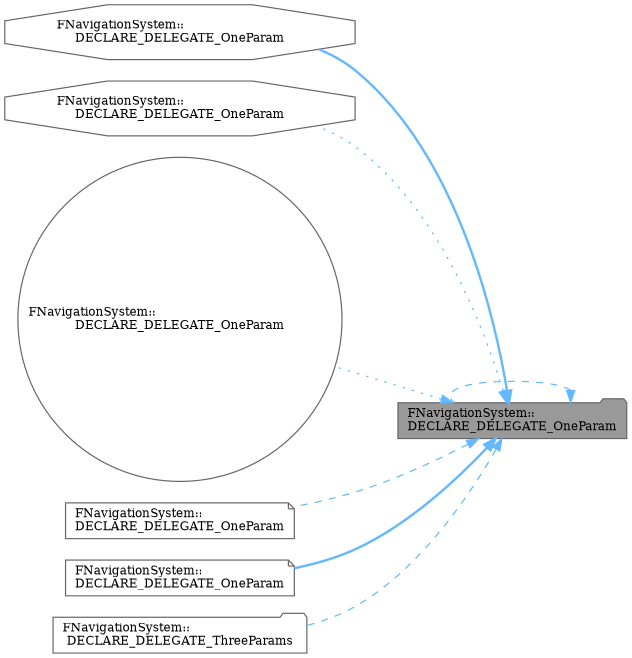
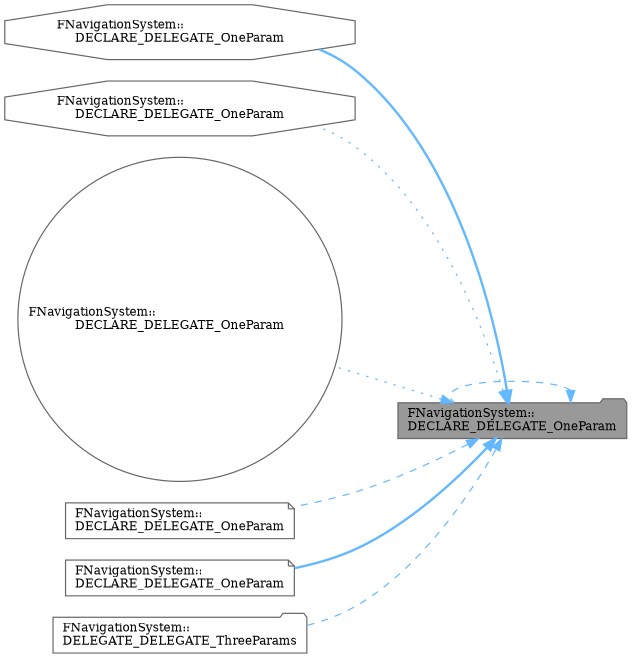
(180, 635) -> (180, 635)
